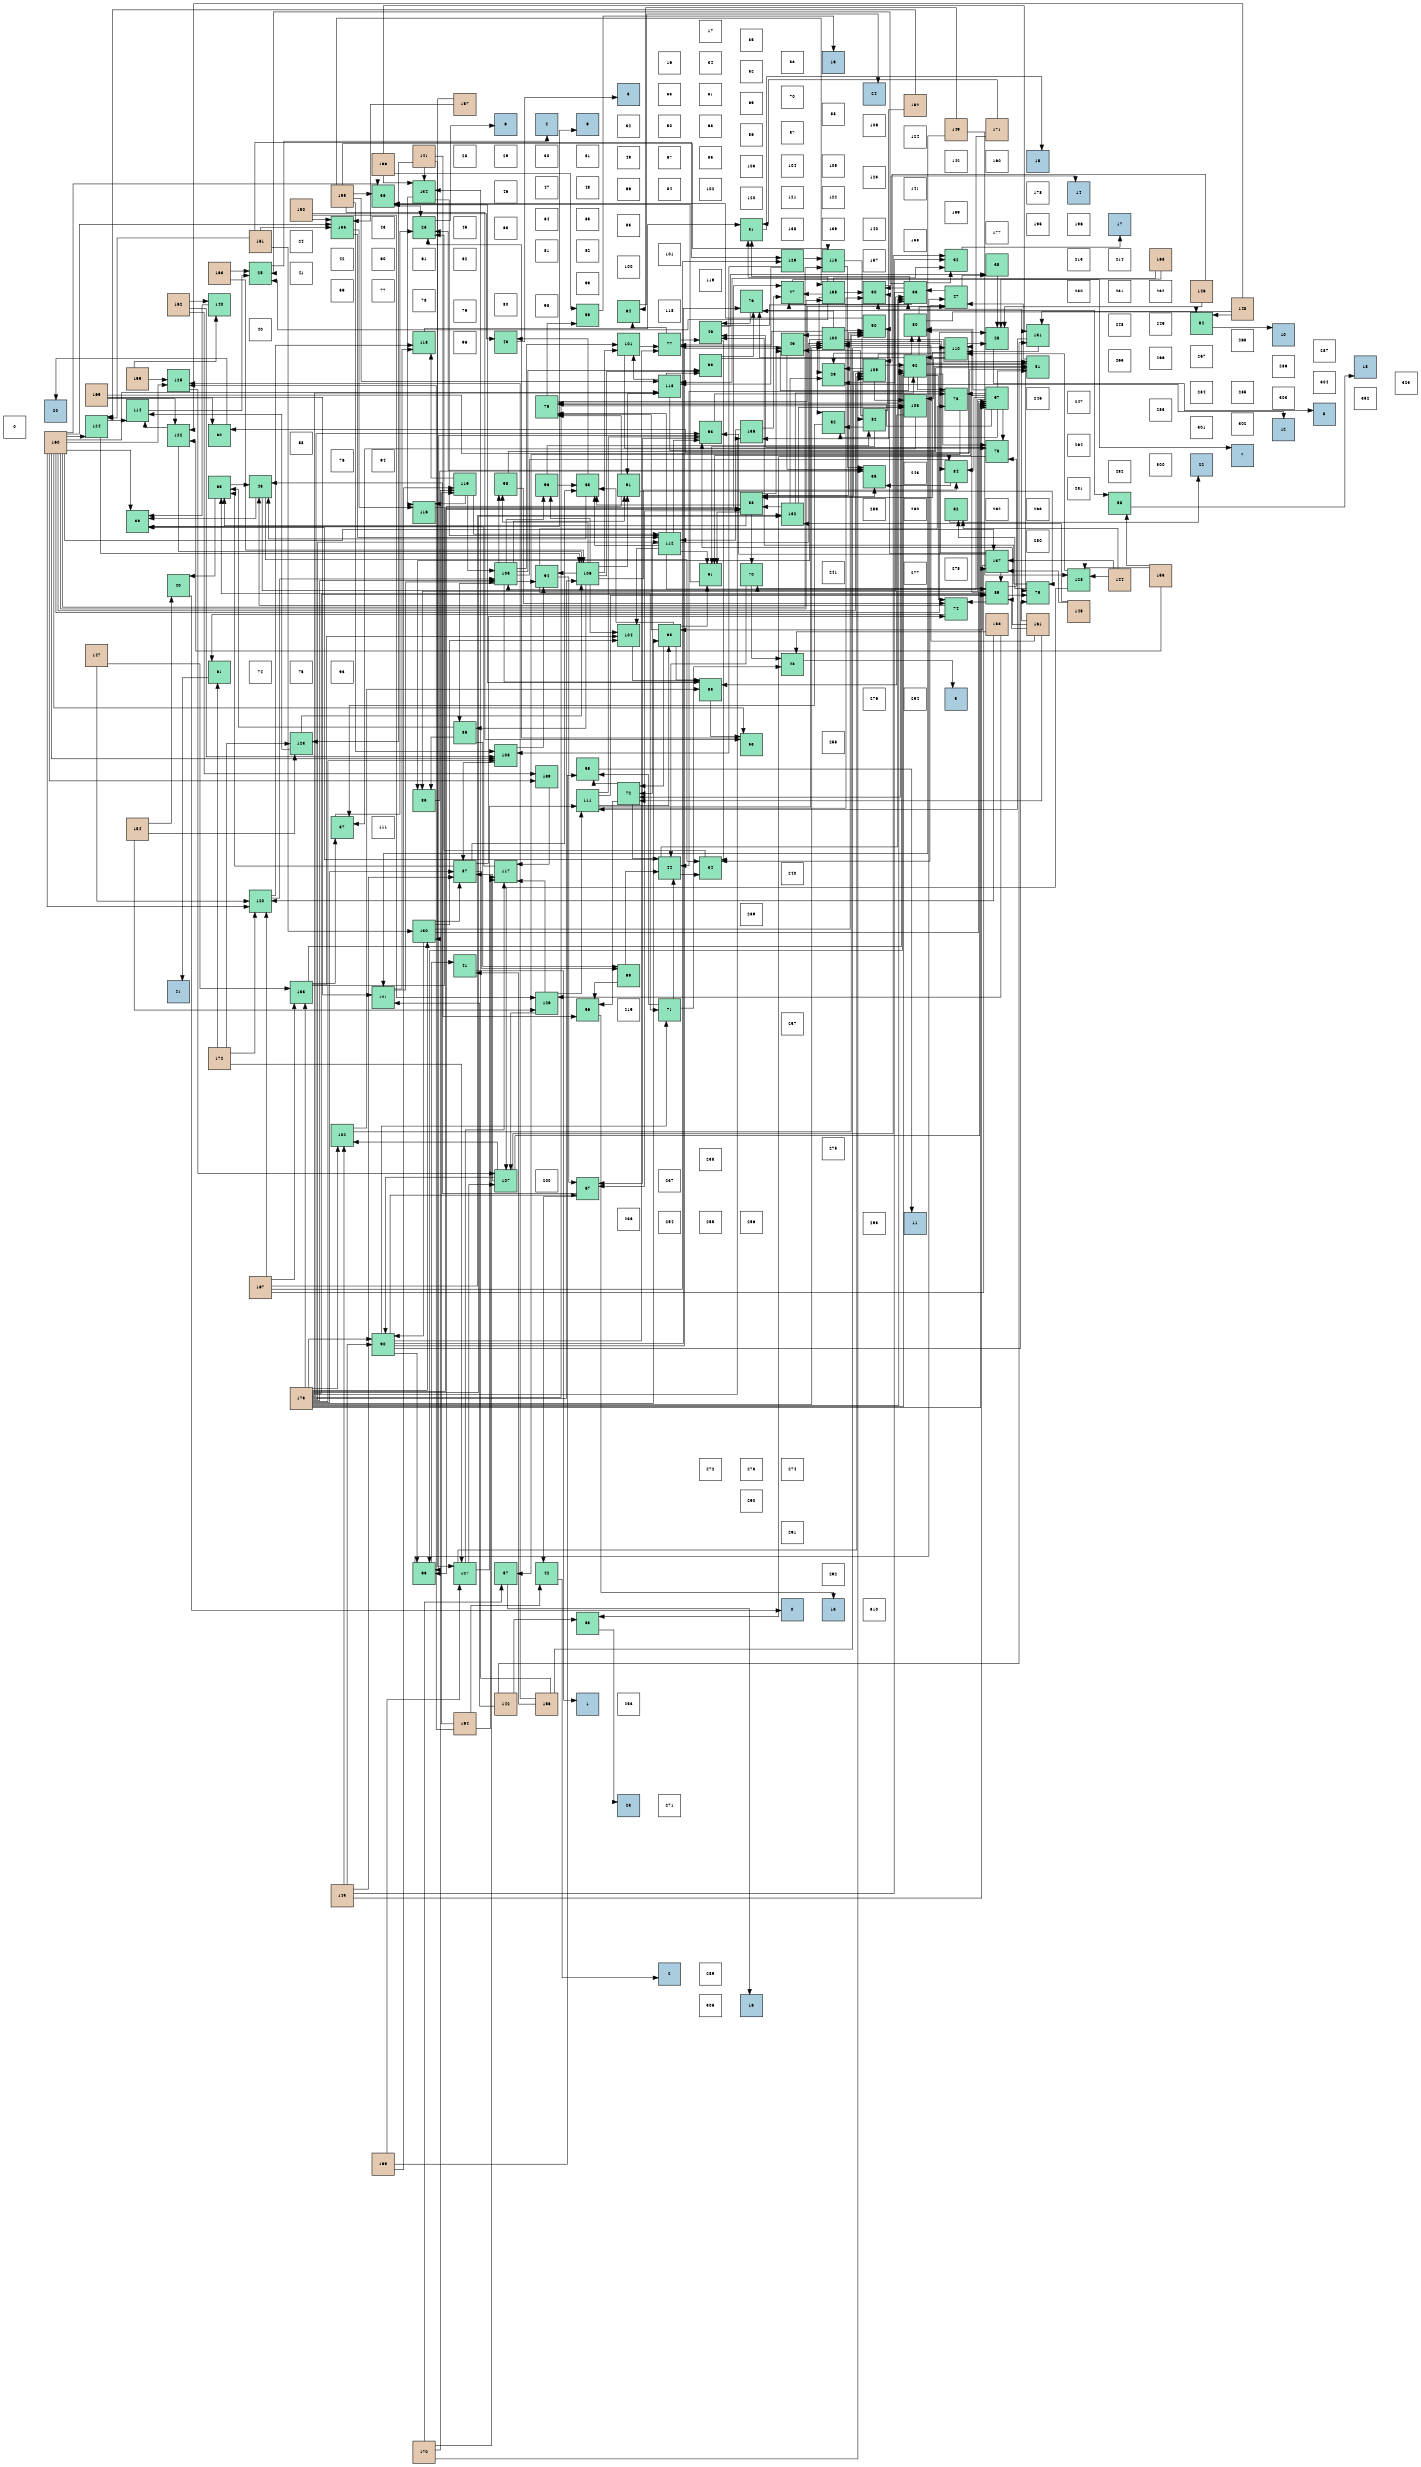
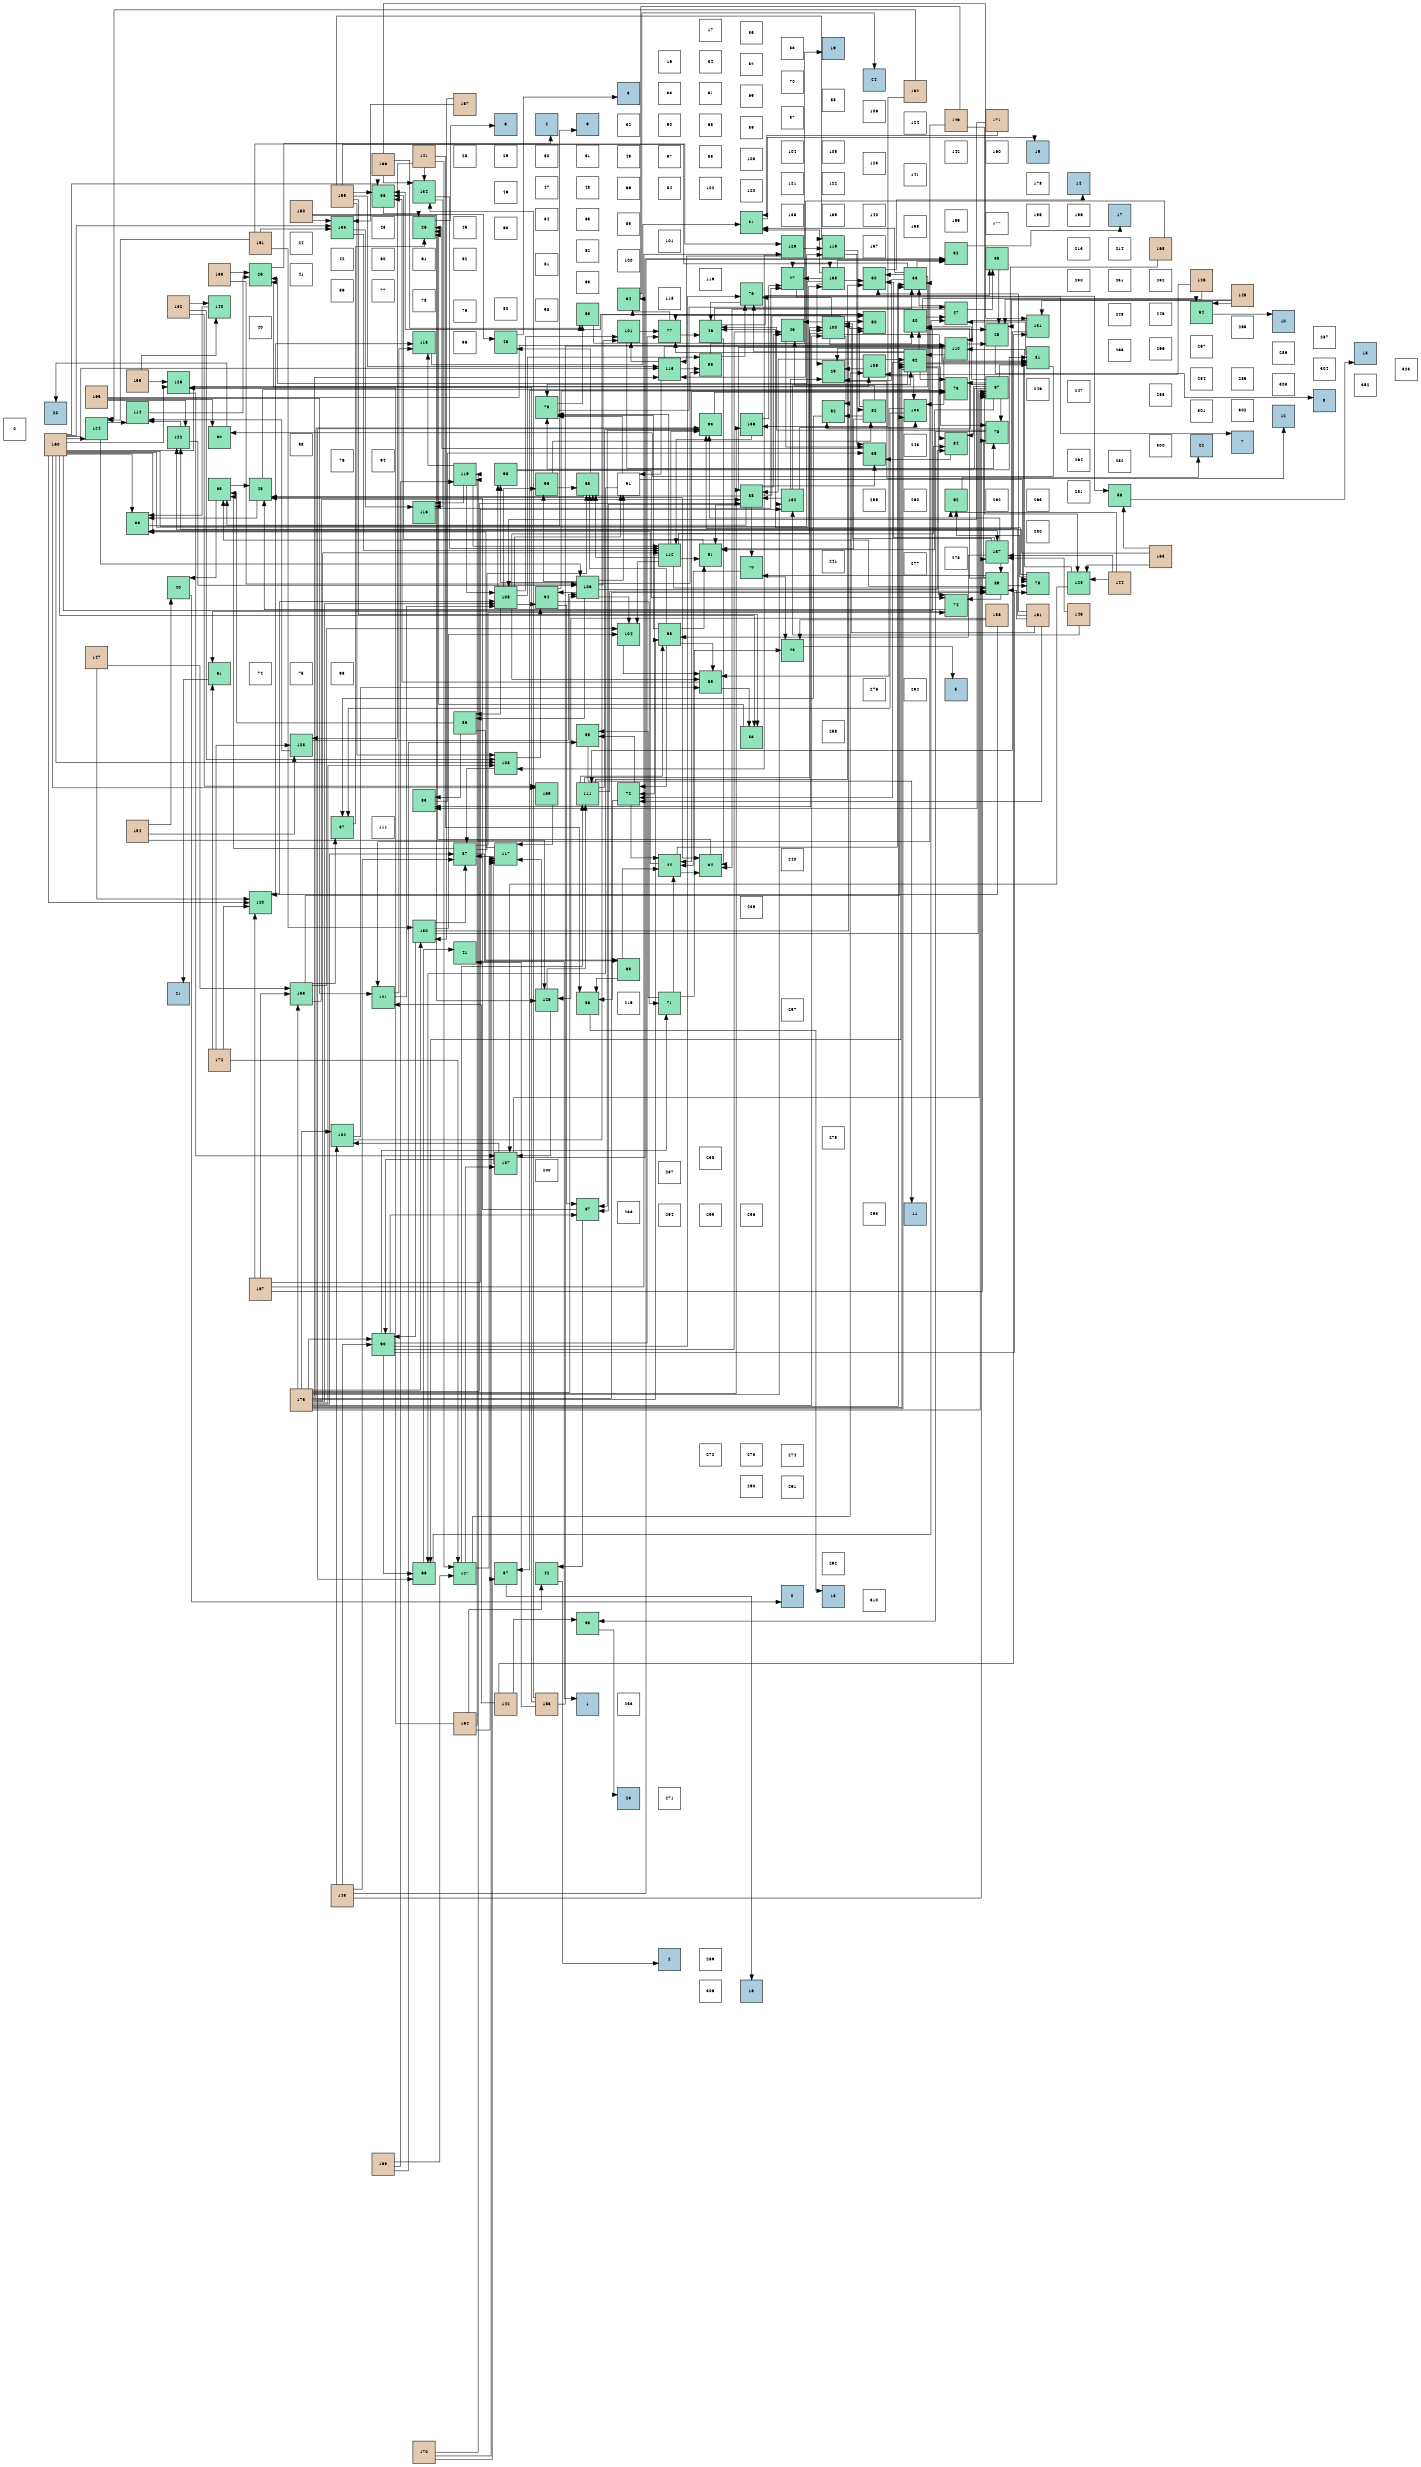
(629, 485) -> (629, 484)
(858, 1630) -> none
